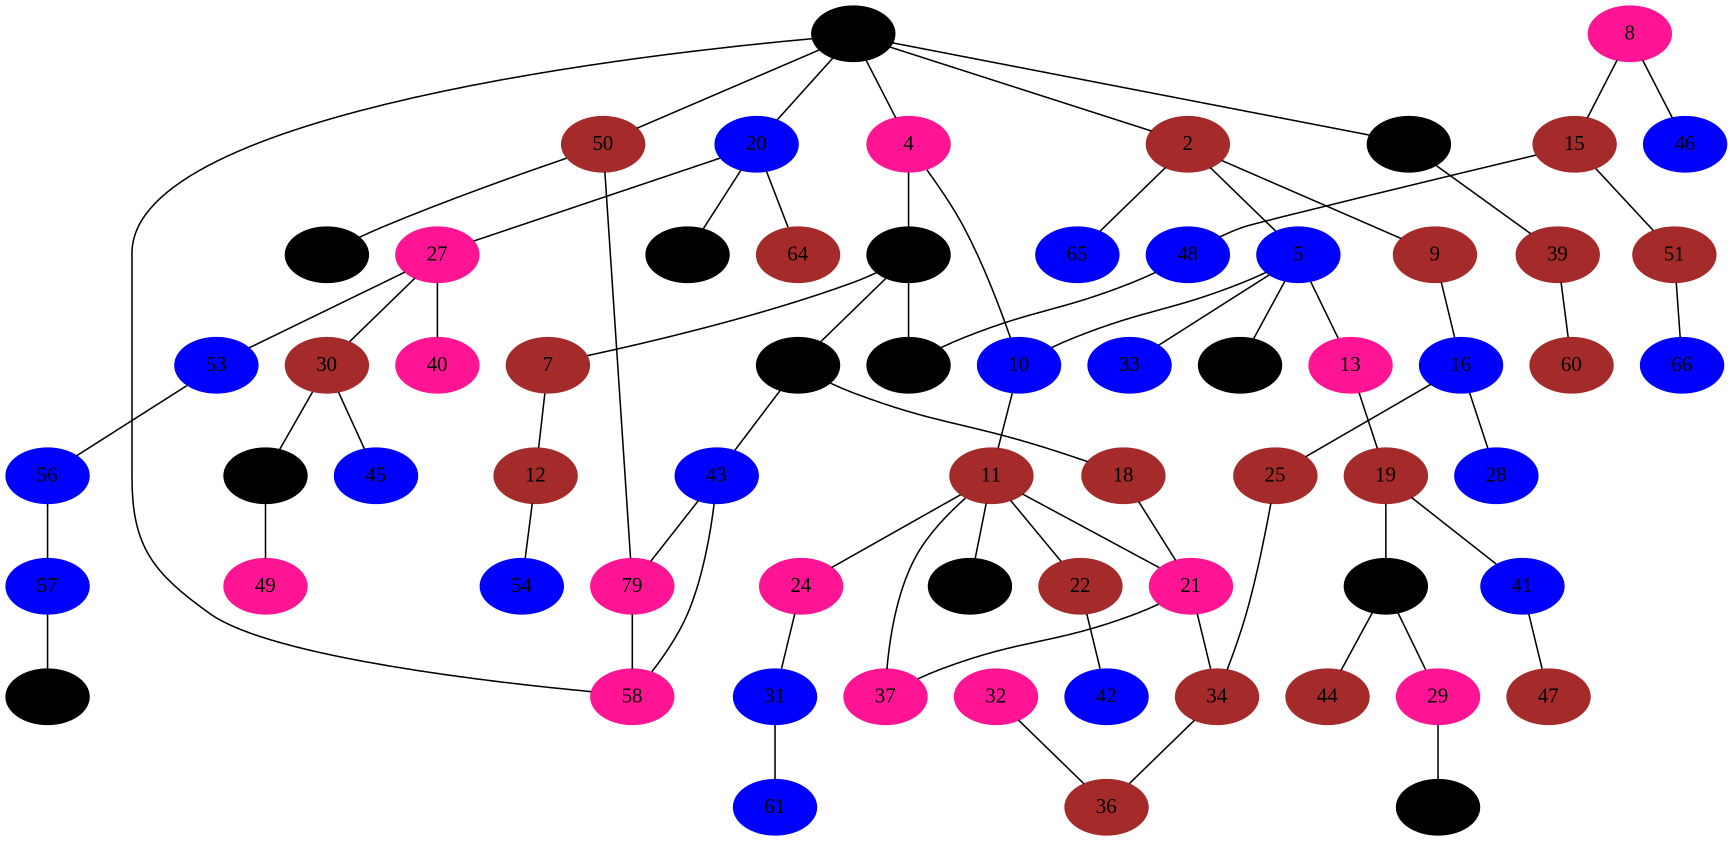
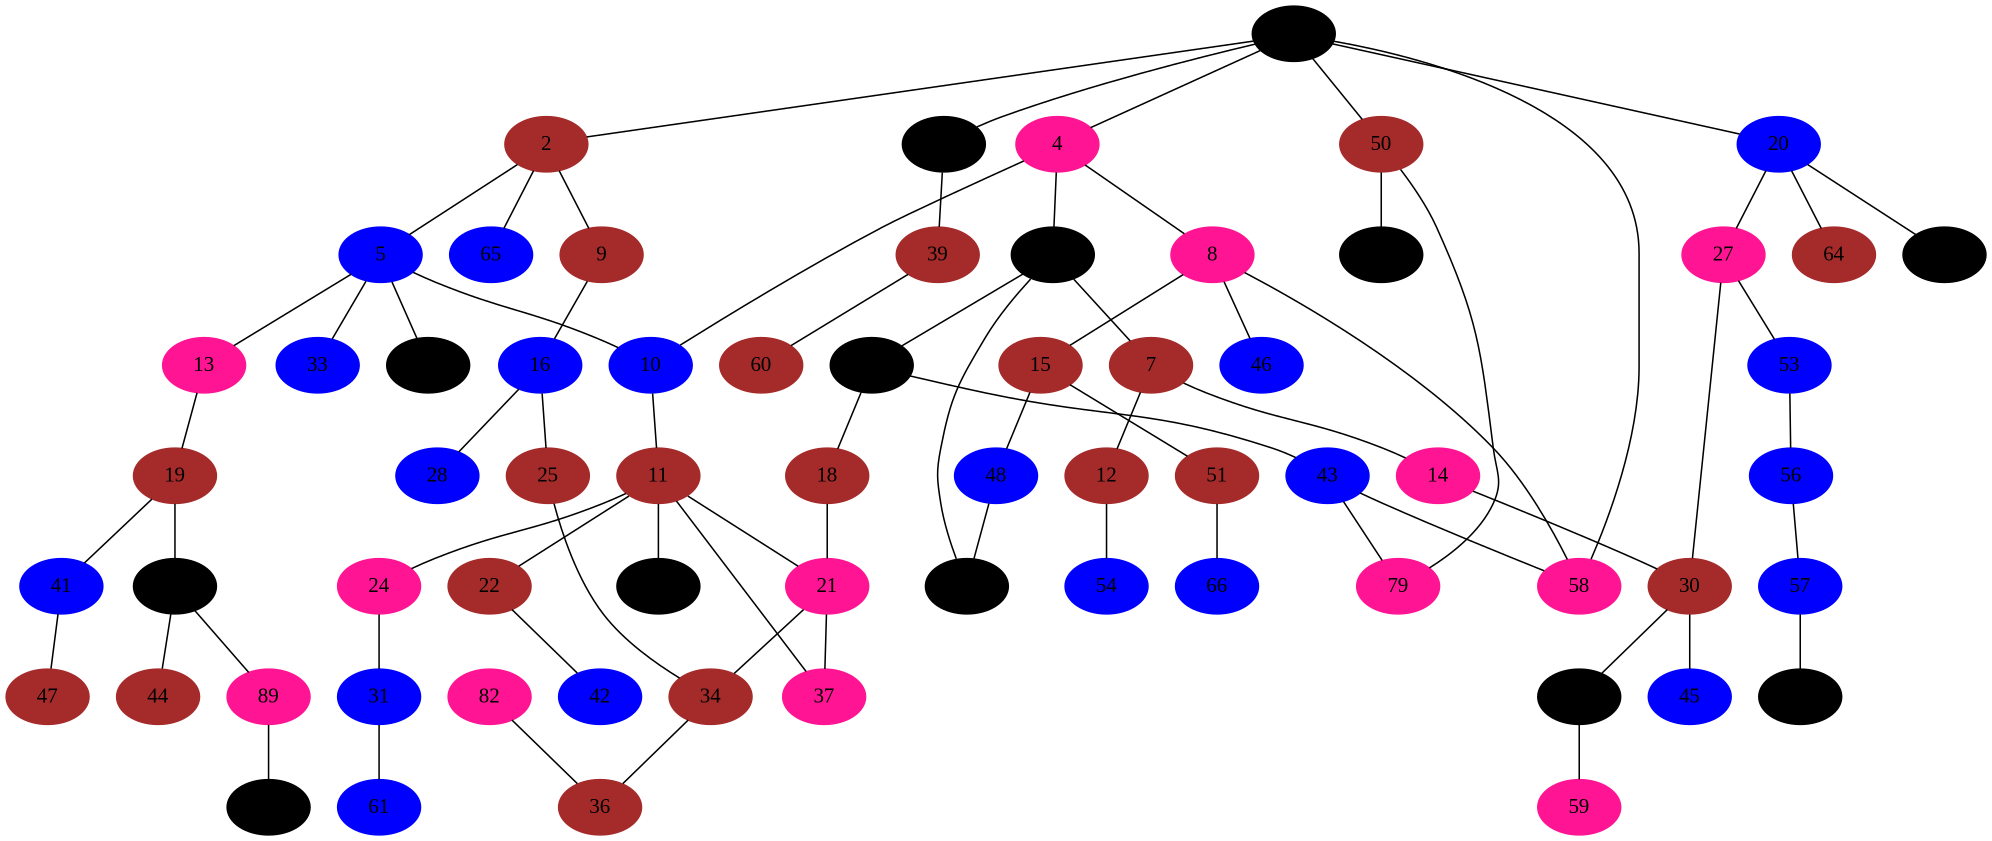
none -> (1135, 199)
(437, 365) -> none
none -> (1438, 476)
(266, 586) -> (1579, 807)
(632, 642) -> (1430, 391)
(996, 697) -> (490, 697)
(1438, 697) -> (269, 697)
